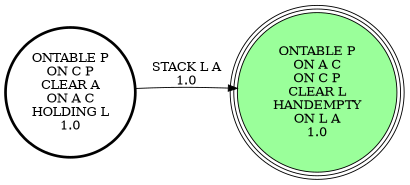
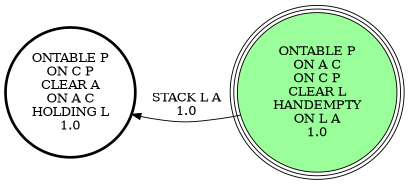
(182, 87) -> (191, 122)
